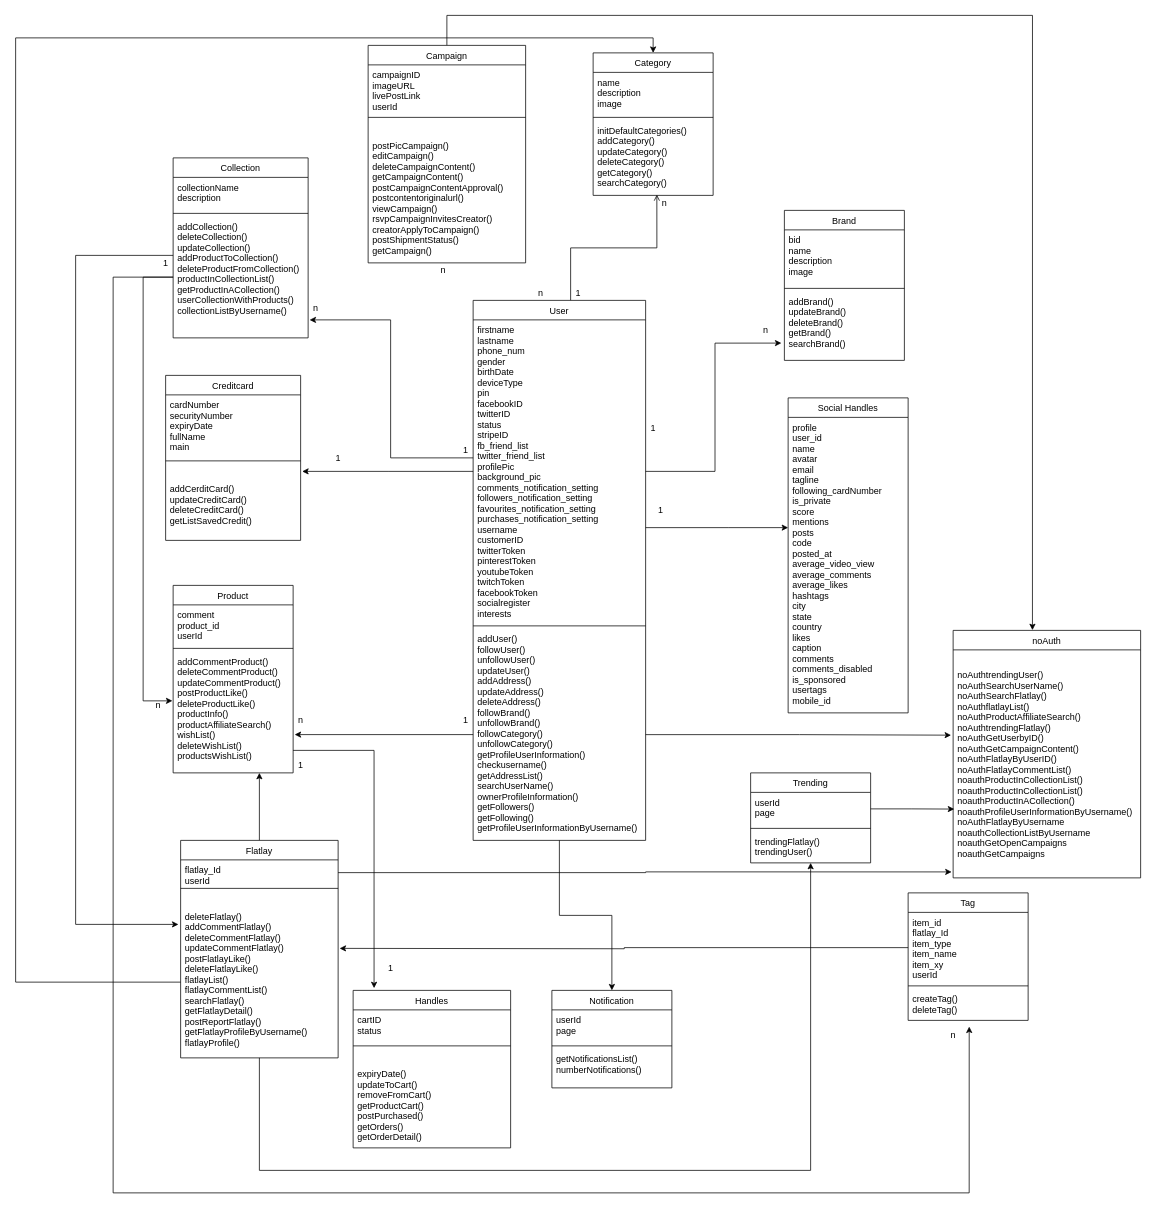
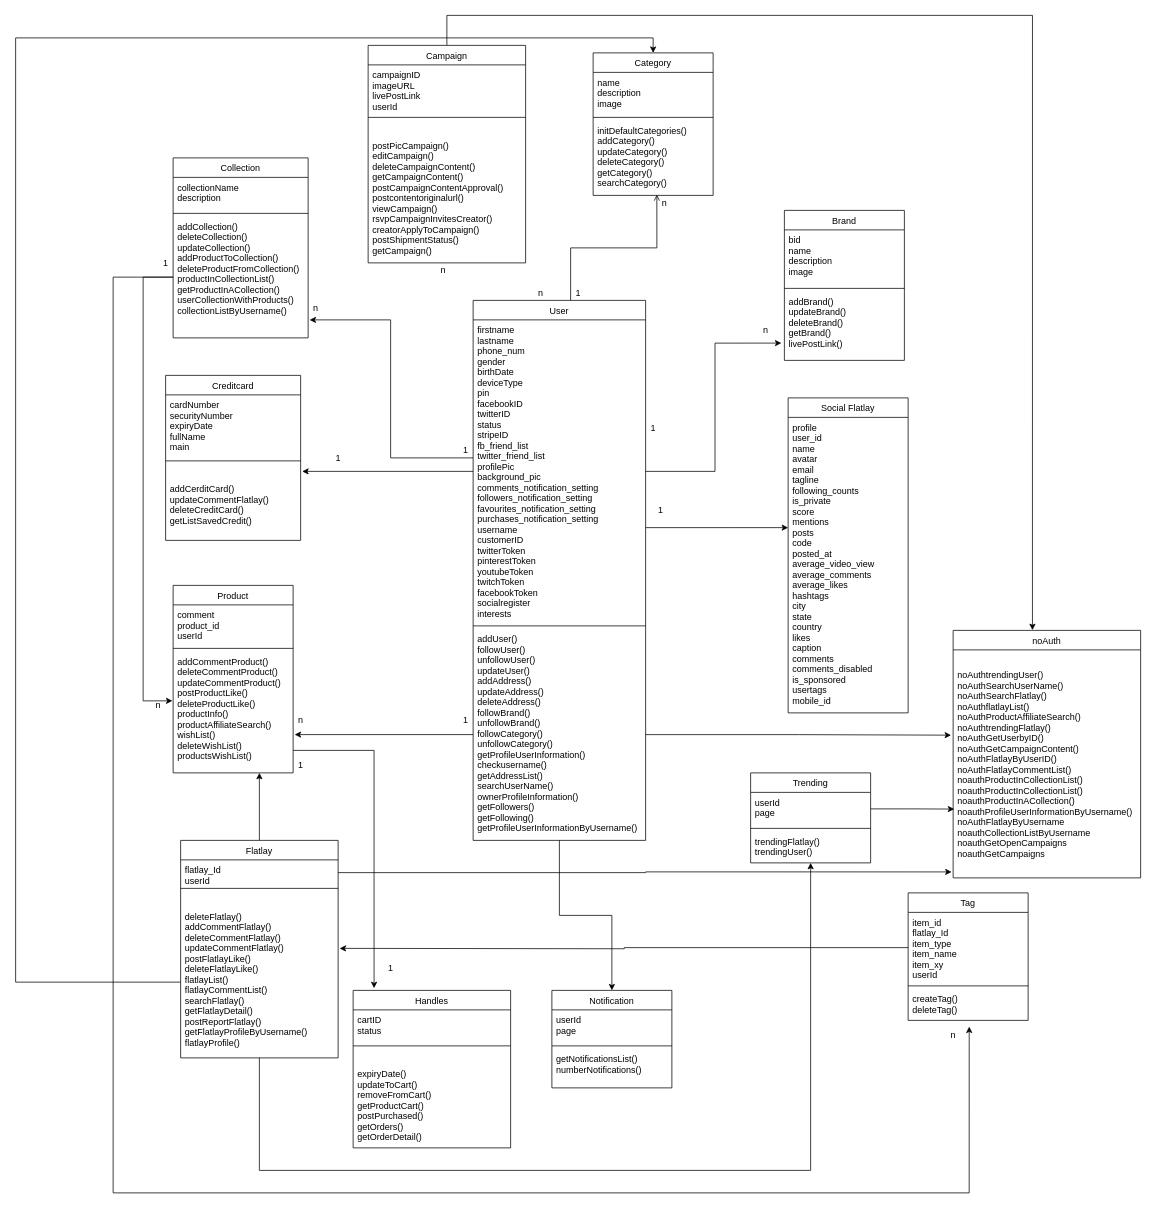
(813, 302) -> (813, 302)
(848, 408) -> (848, 408)
(807, 428) -> (807, 428)
(206, 489) -> (206, 489)
(75, 591) -> none
